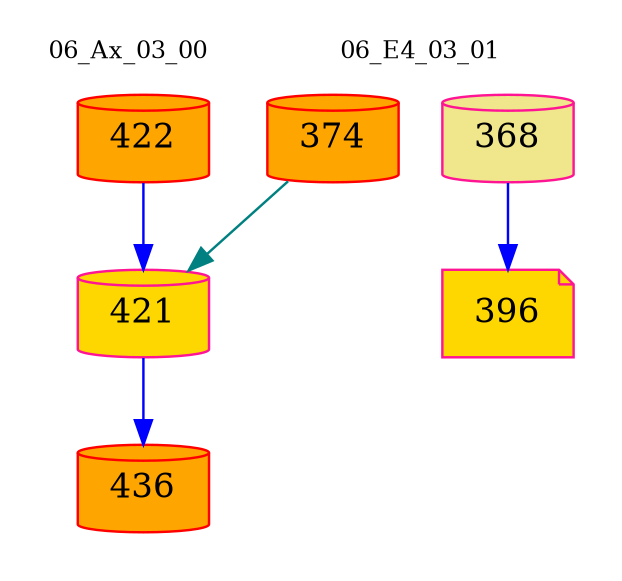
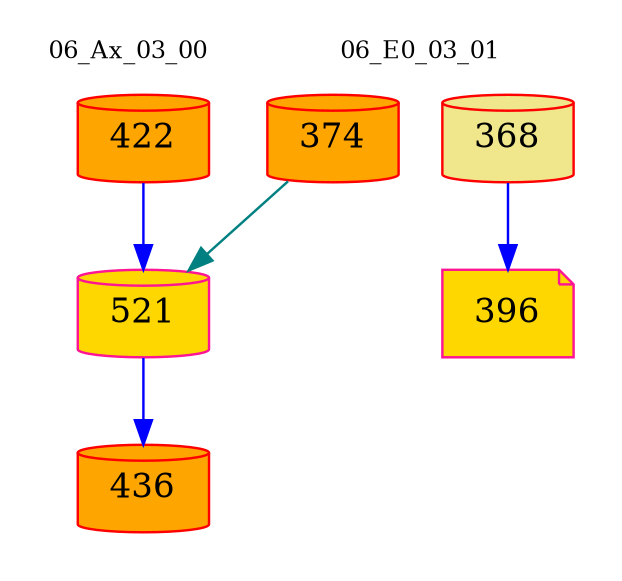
(420, 52) -> (420, 52)
(508, 139) -> (508, 139)
(143, 314) -> (143, 314)
